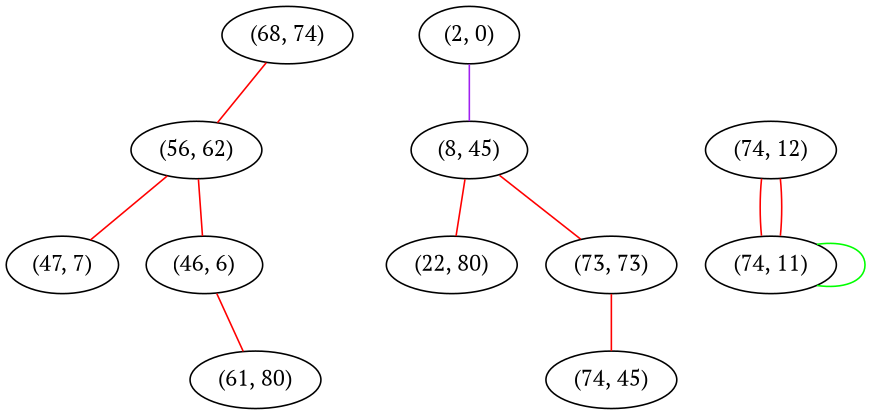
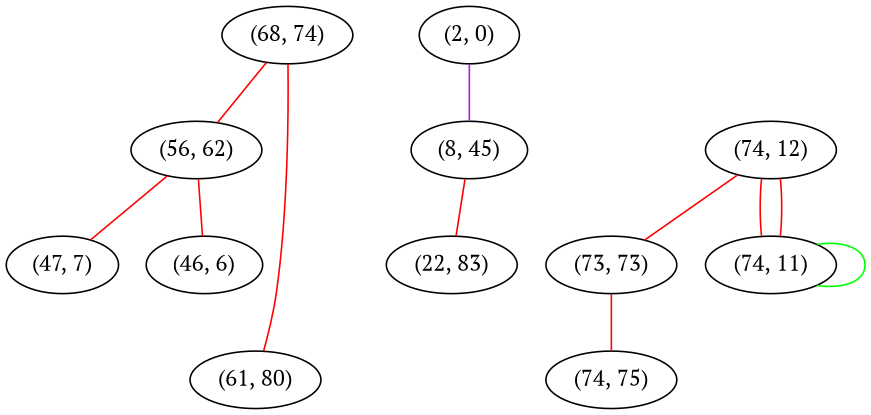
(540, 207) -> (691, 208)
(452, 265) -> (452, 265)
(230, 322) -> (285, 208)
(611, 380) -> (611, 380)
